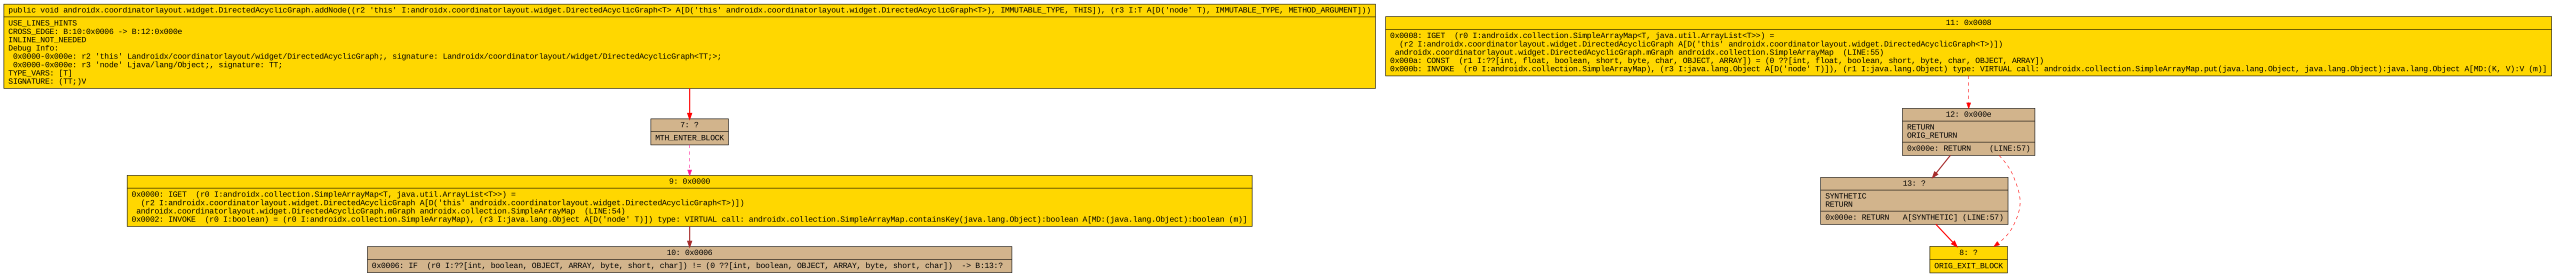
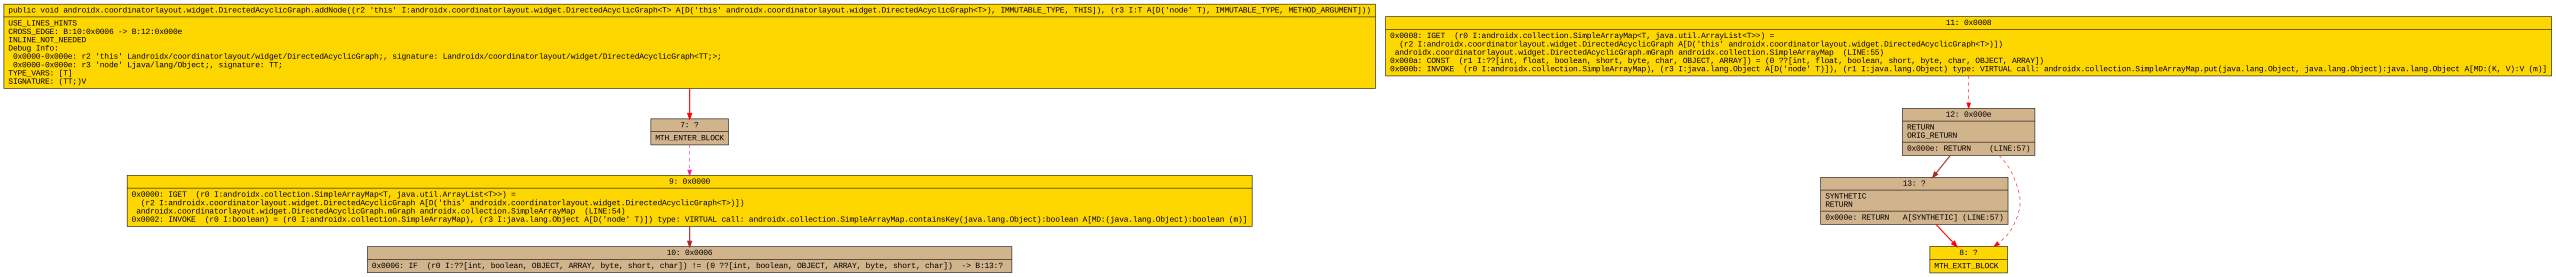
(1969, 266) -> (1966, 266)
